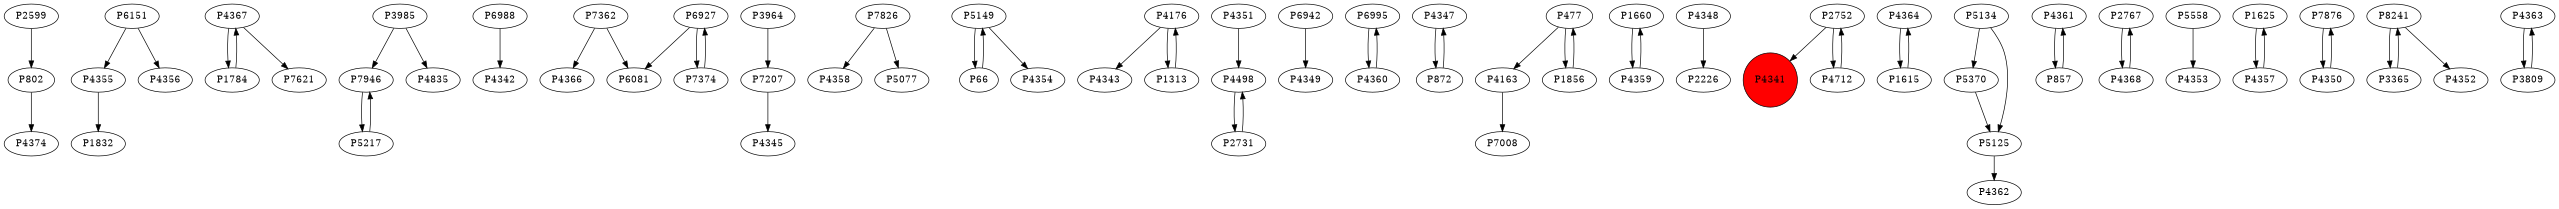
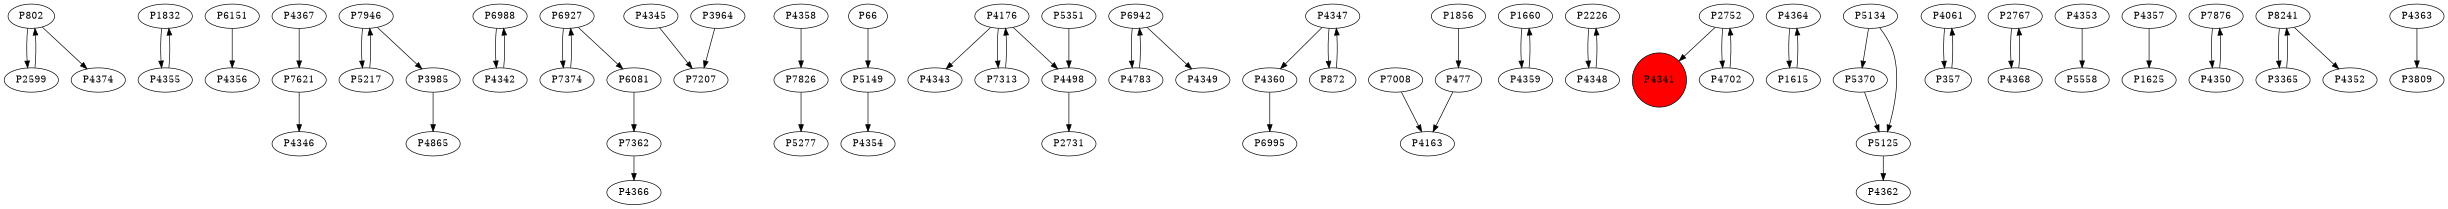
(1239, 16) -> (1069, 16)
(2059, 16) -> (1948, 16)
none -> (27, 45)
(117, 45) -> (161, 45)
(385, 45) -> (397, 46)
(616, 45) -> (634, 109)
(861, 45) -> (801, 45)
(974, 45) -> none
(1368, 45) -> (1304, 46)
(1565, 45) -> none
none -> (1588, 45)
(2193, 45) -> (2082, 45)
(2255, 45) -> none
none -> (505, 51)
(2532, 51) -> none
(232, 80) -> none
(433, 80) -> (433, 144)
(902, 80) -> (801, 144)
none -> (1136, 80)
(1172, 80) -> (1002, 80)
(1837, 80) -> (1726, 80)
(2059, 80) -> (1948, 80)
(768, 109) -> (674, 45)
(1502, 109) -> (1410, 109)
(1243, 115) -> (1033, 46)
none -> (299, 144)
